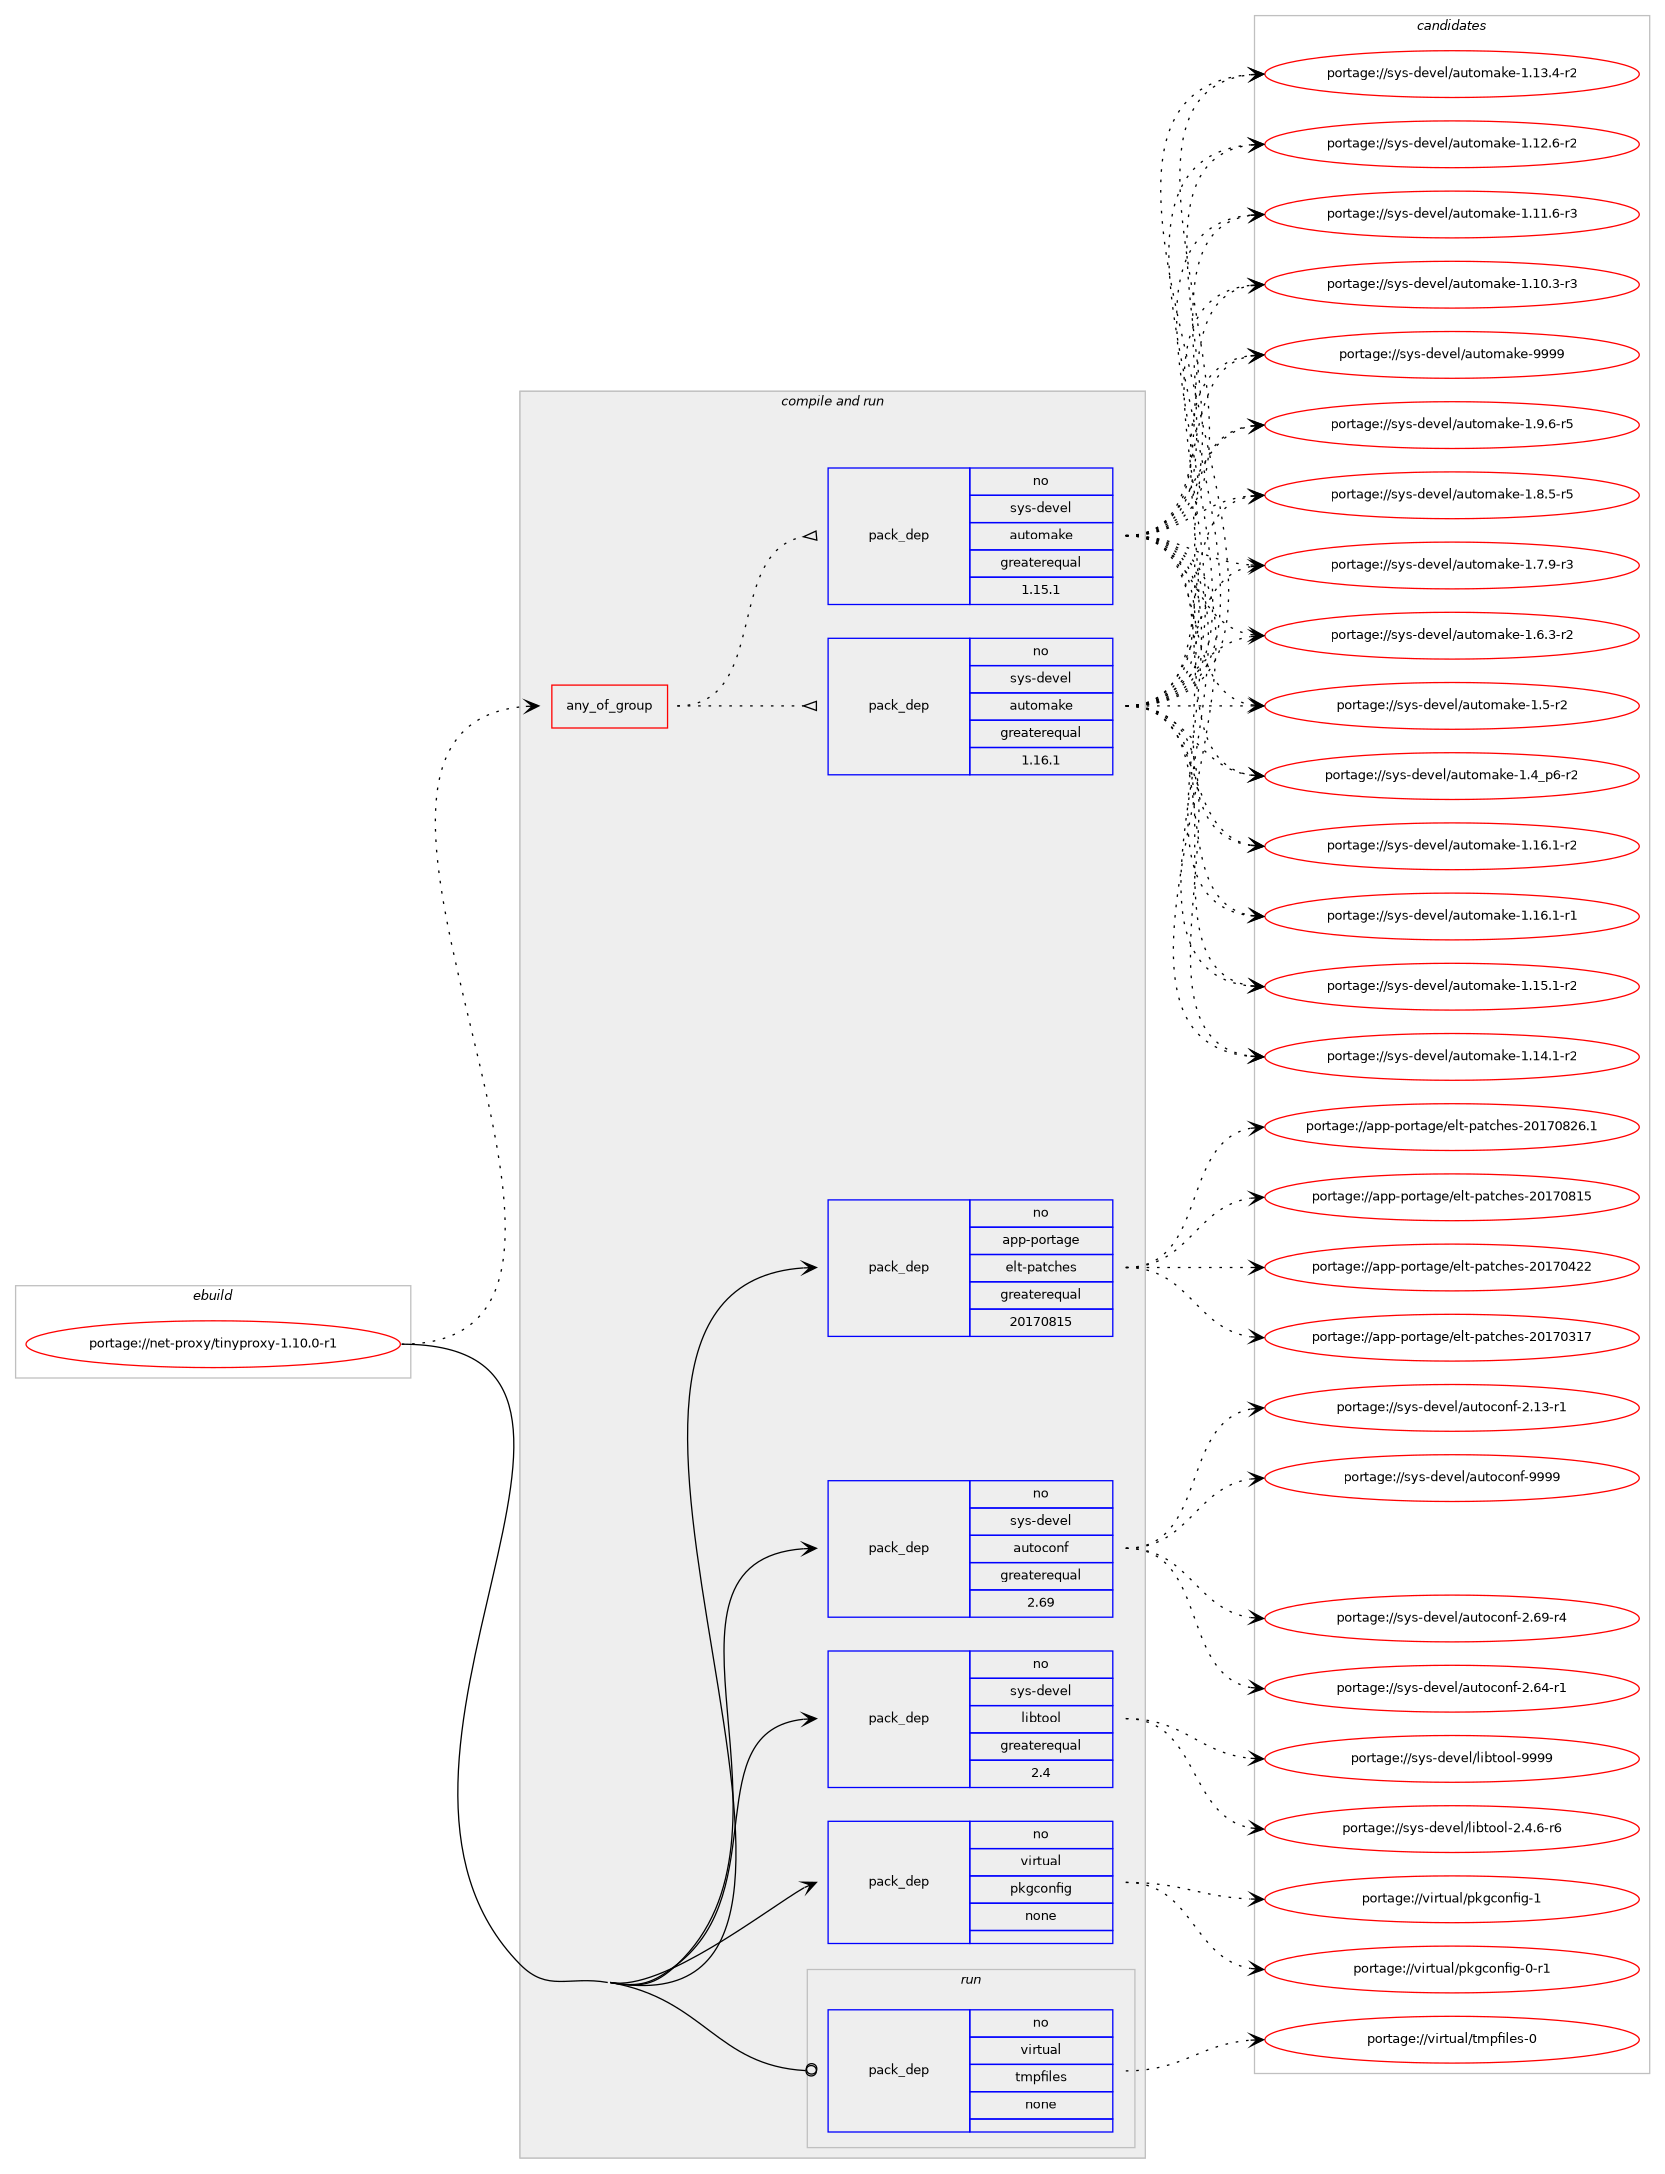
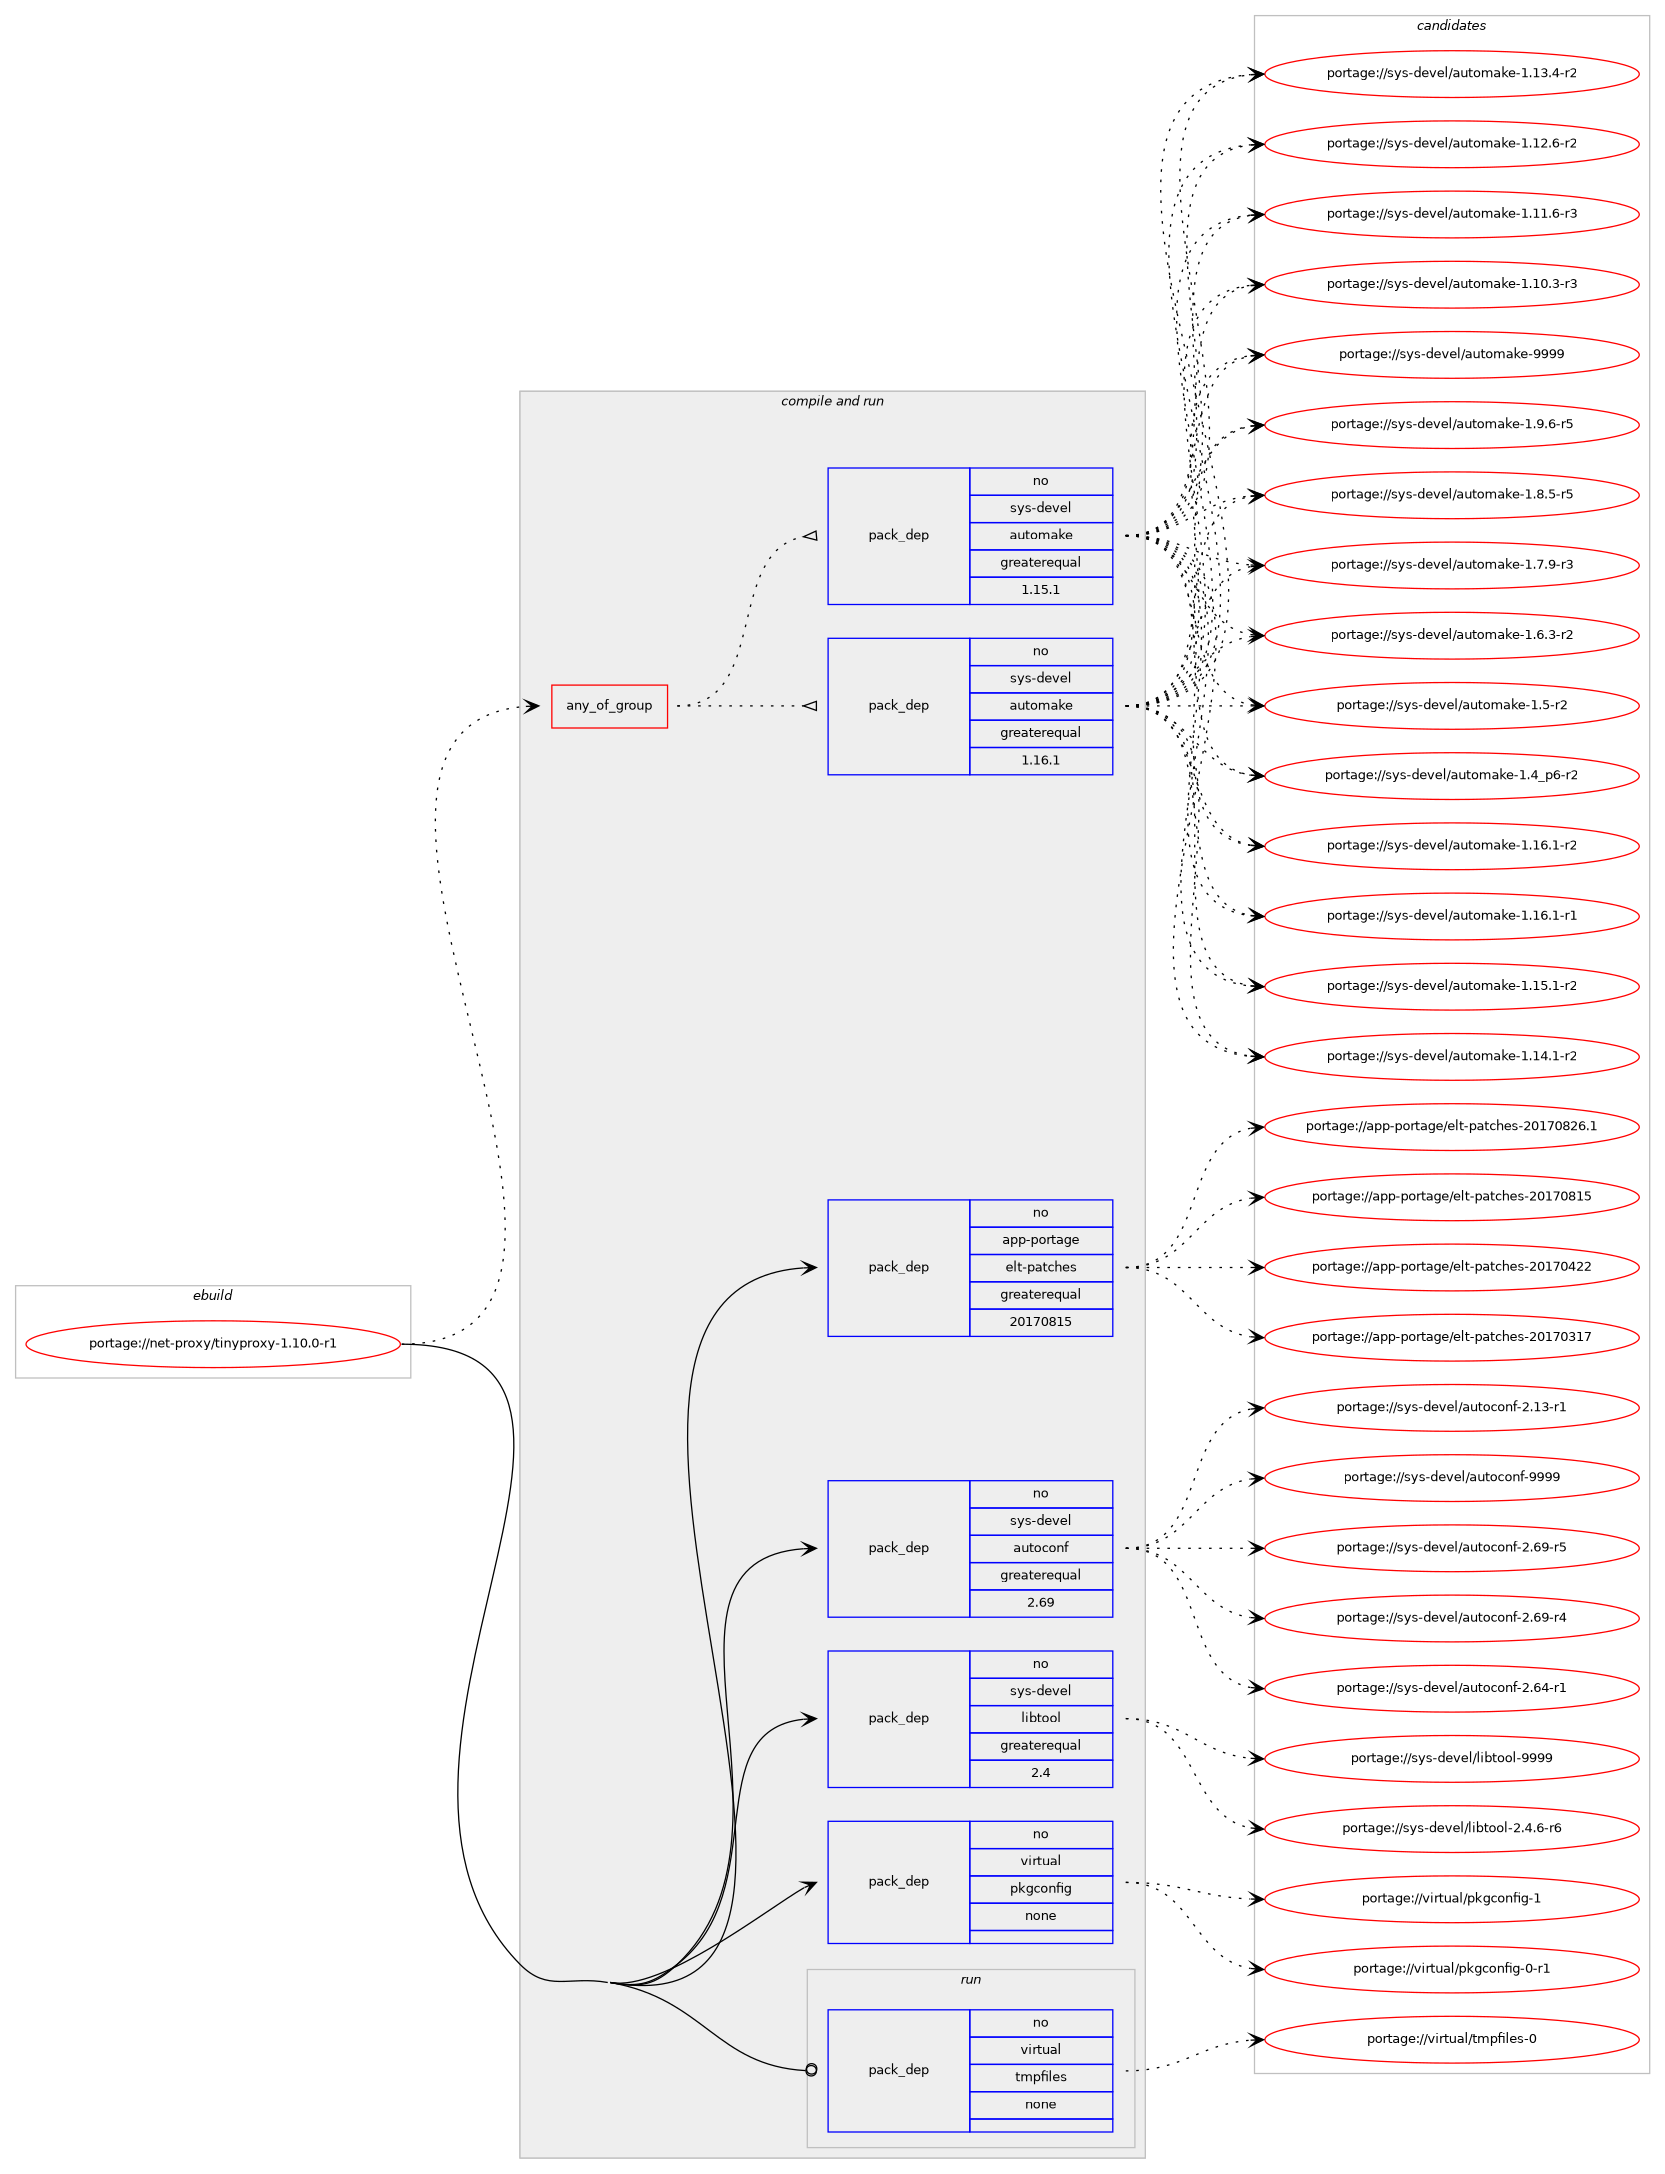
none -> (1452, 1548)
